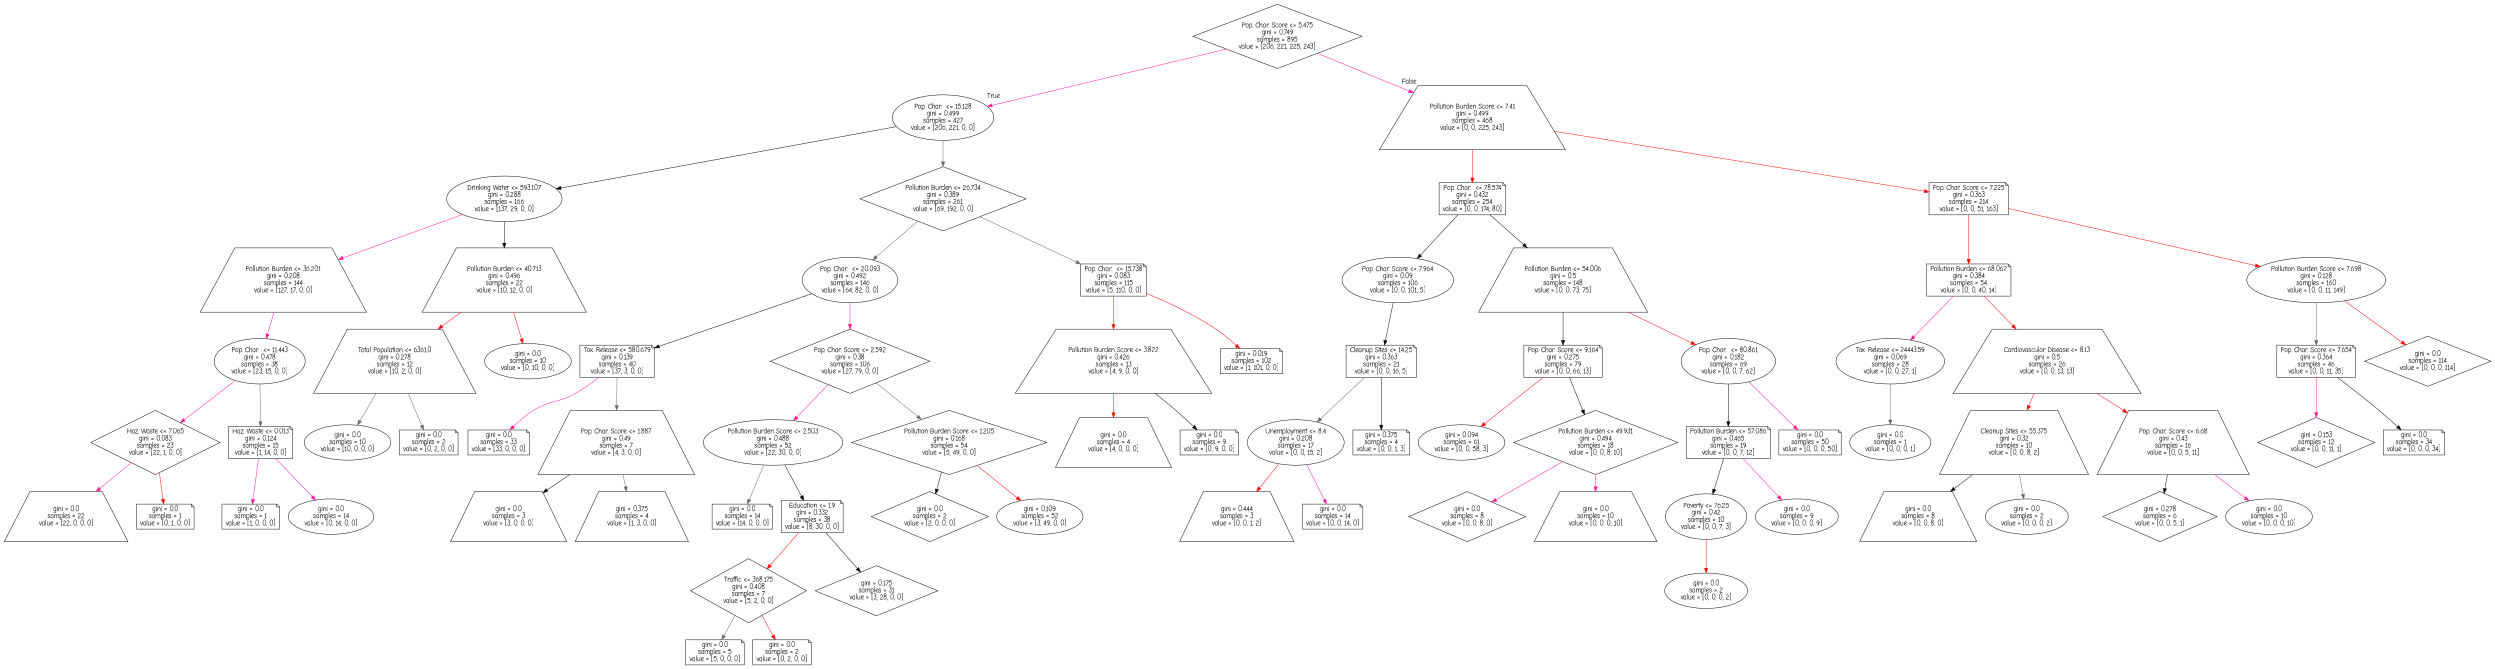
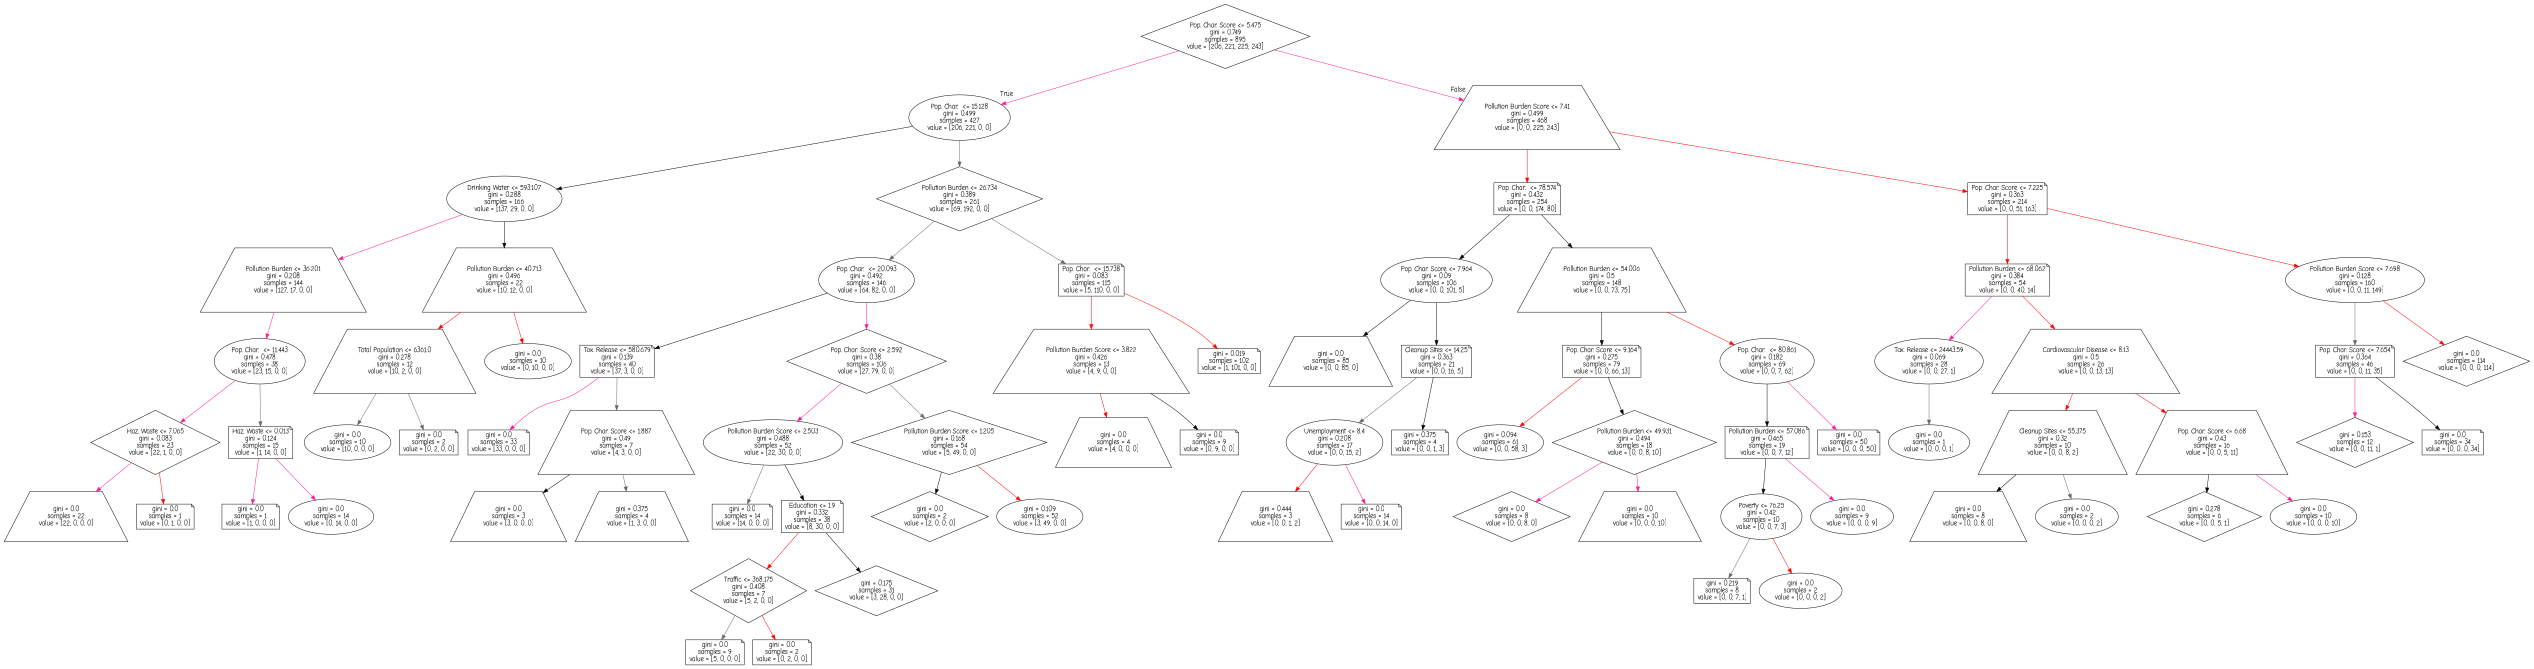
none -> (1331, 361)
none -> (1722, 591)
(715, 652) -> (715, 652)
